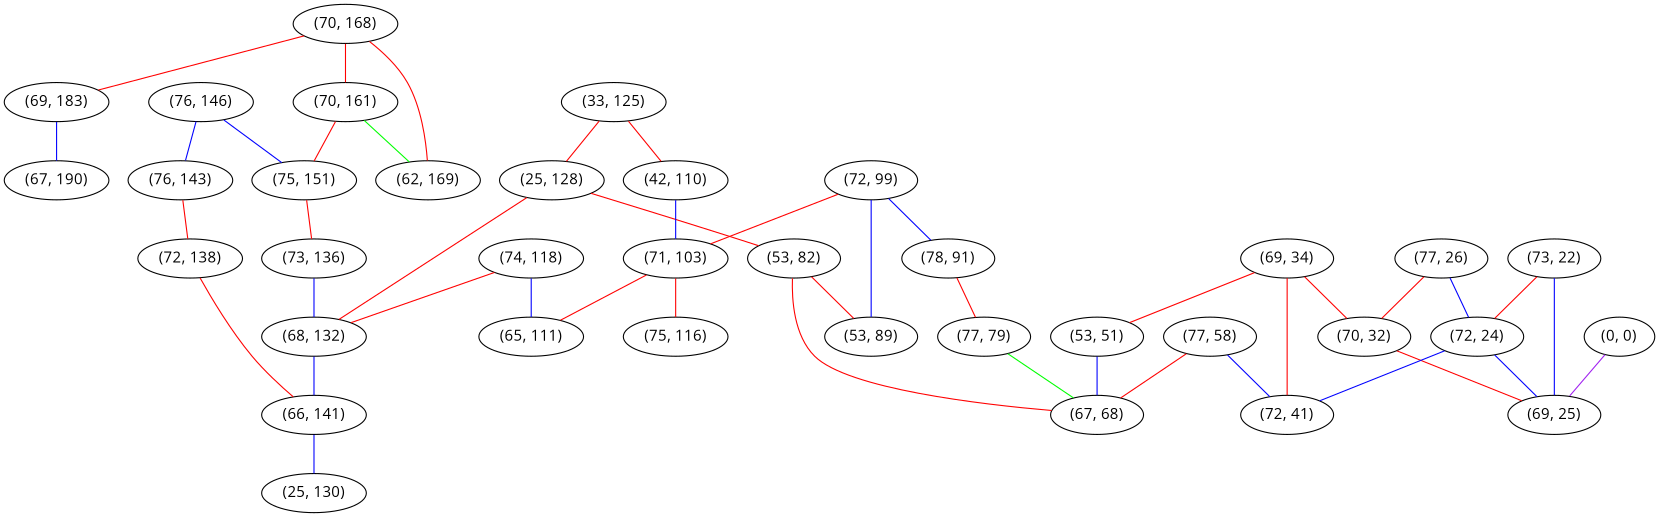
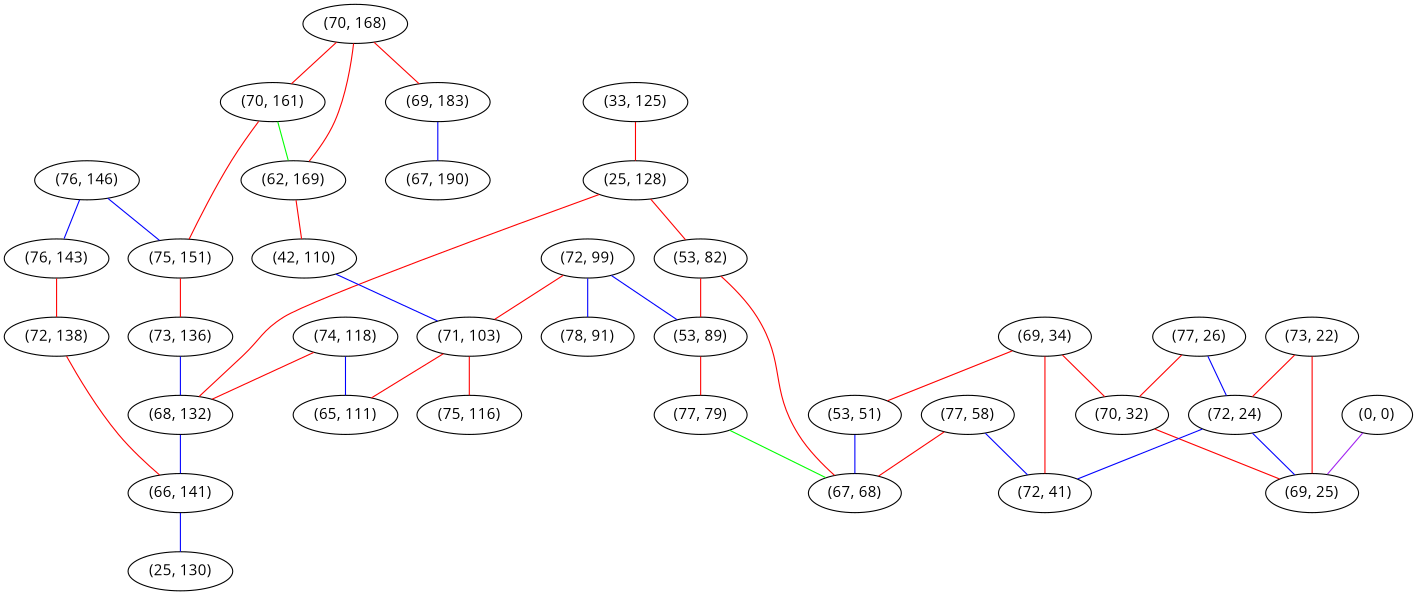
(645, 141) -> (299, 220)
(966, 298) -> (701, 376)
(1554, 337) -> (1312, 415)
